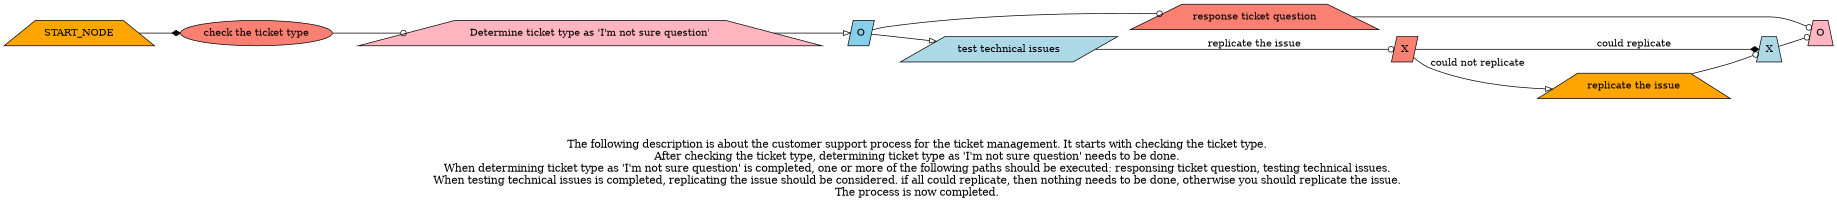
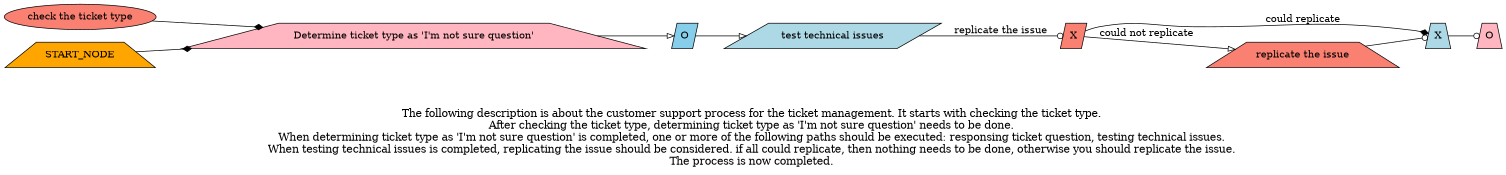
(1255, 17) -> none
(155, 33) -> (159, 50)
(367, 33) -> (203, 24)
(1634, 86) -> (1303, 55)
